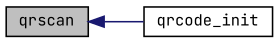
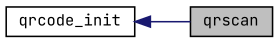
(124, 22) -> (170, 22)
